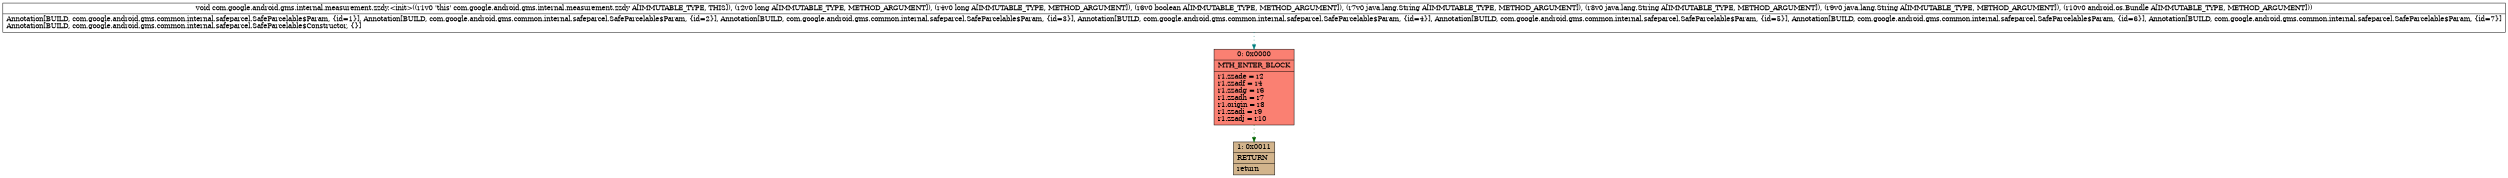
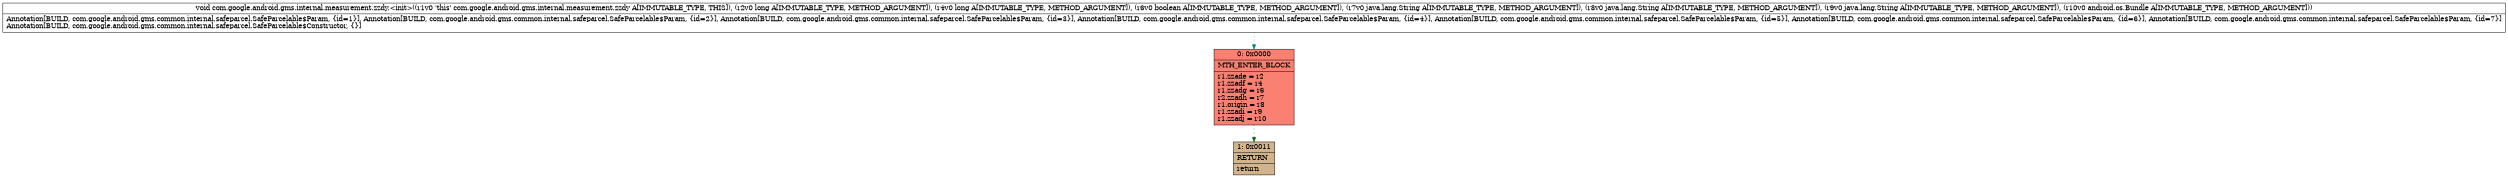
(1241, 98) -> (1241, 98)
